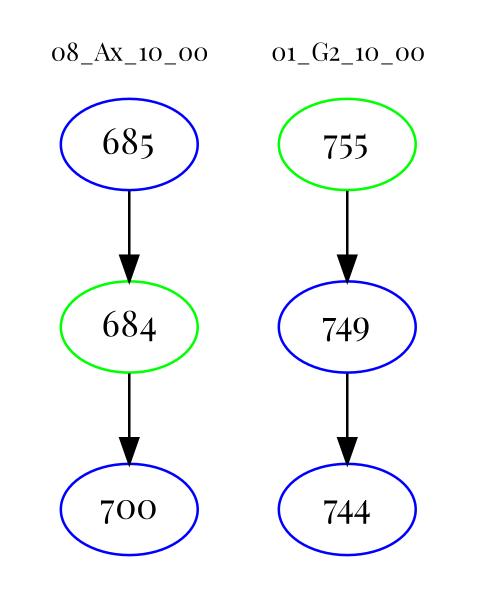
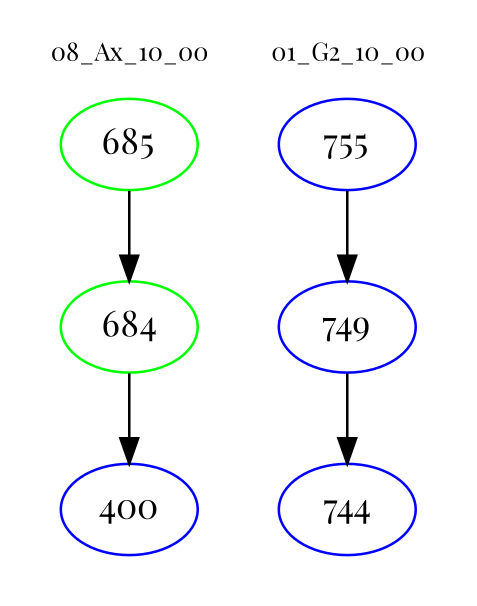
(129, 144) -> (129, 144)
(347, 144) -> (347, 144)
(129, 509) -> (129, 509)
